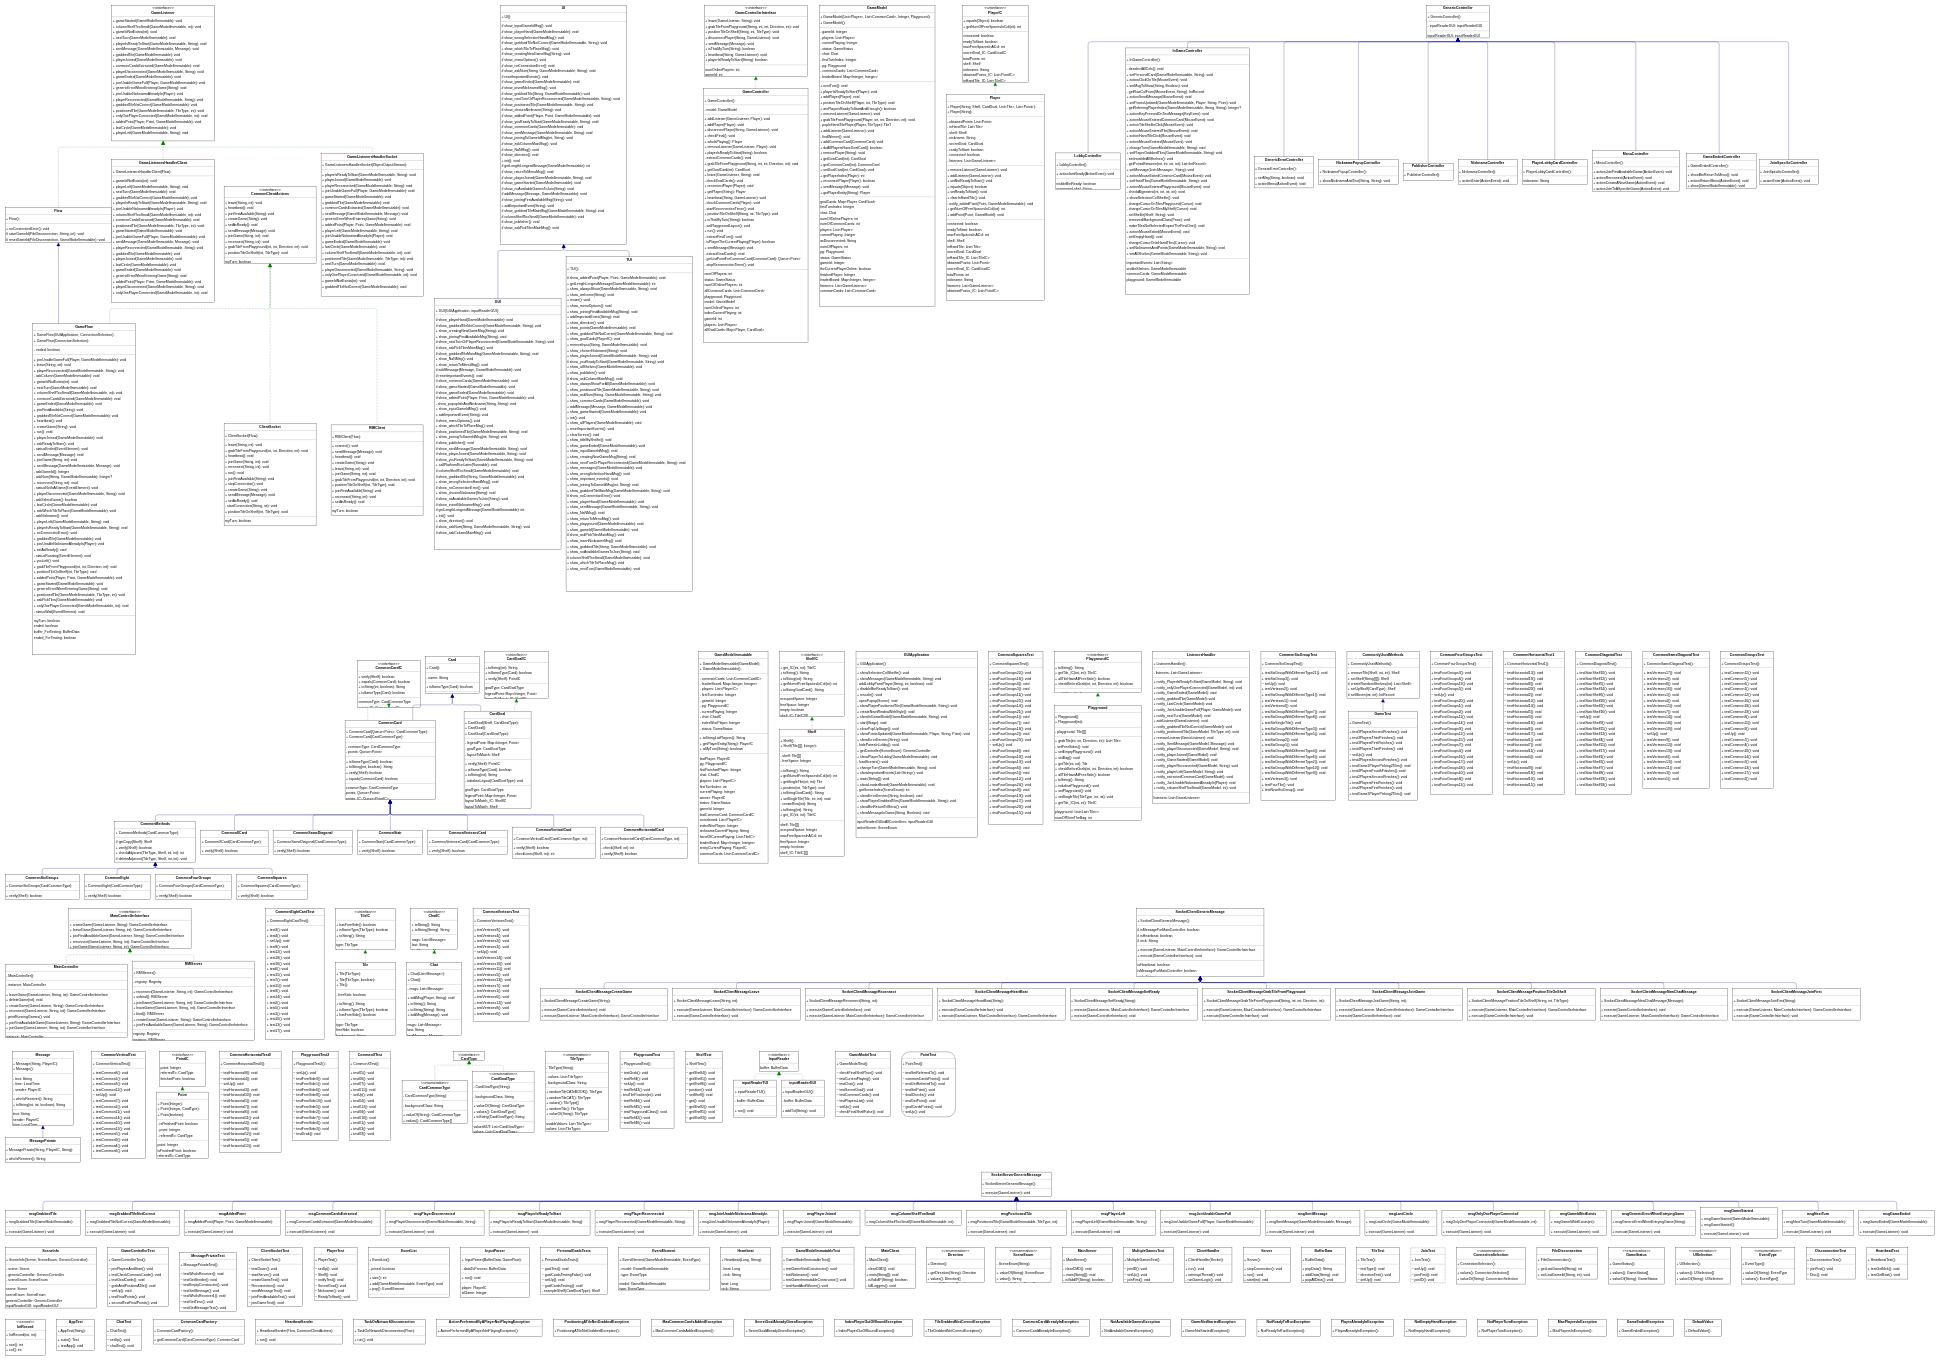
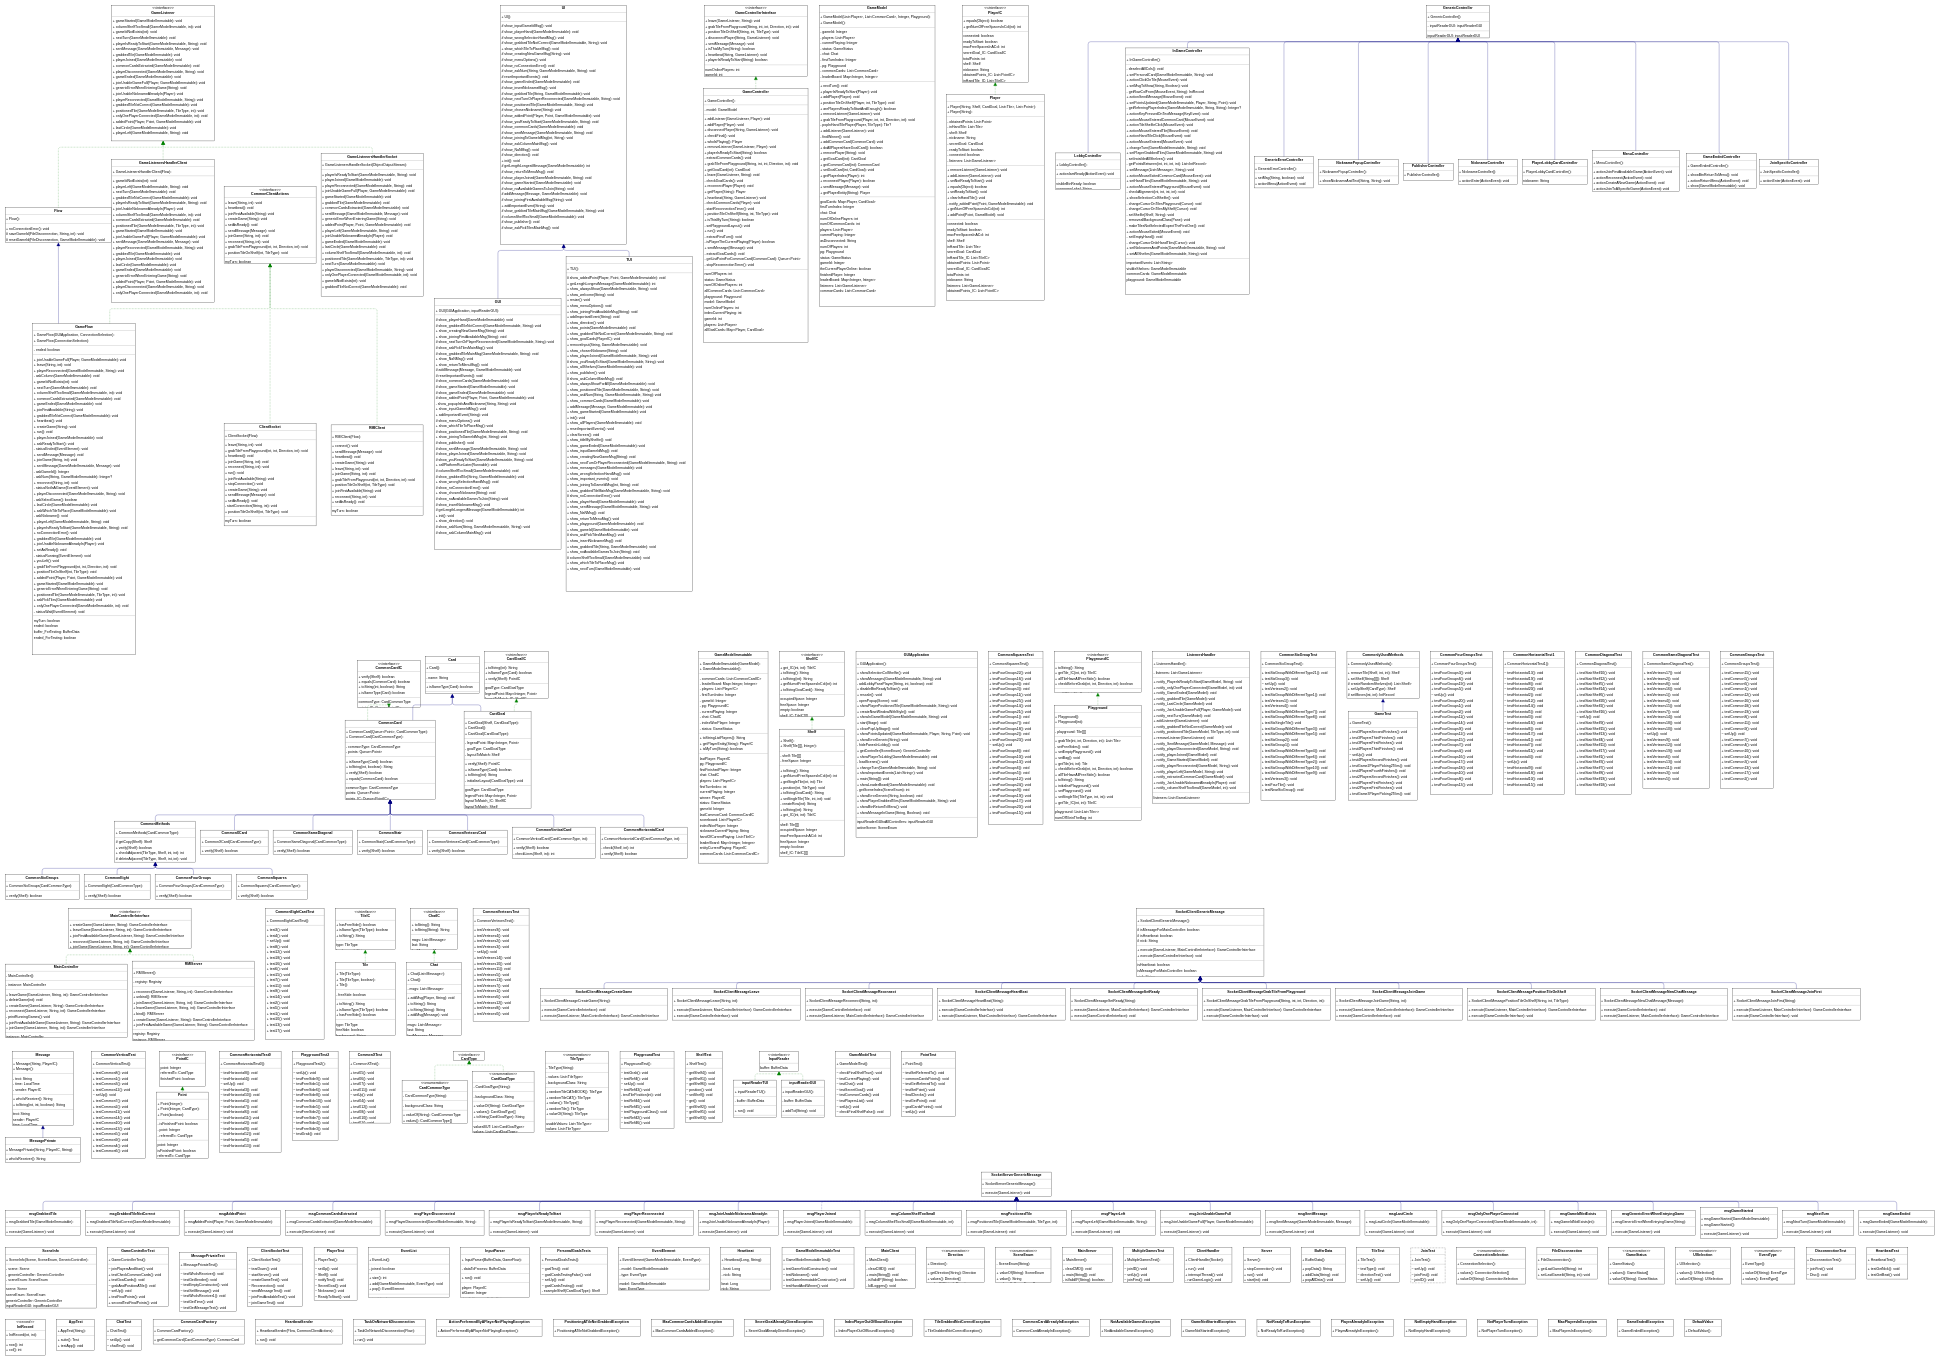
(929, 1084) -> (929, 1084)
(370, 1096) -> (370, 1088)
(913, 1218) -> (913, 1223)
